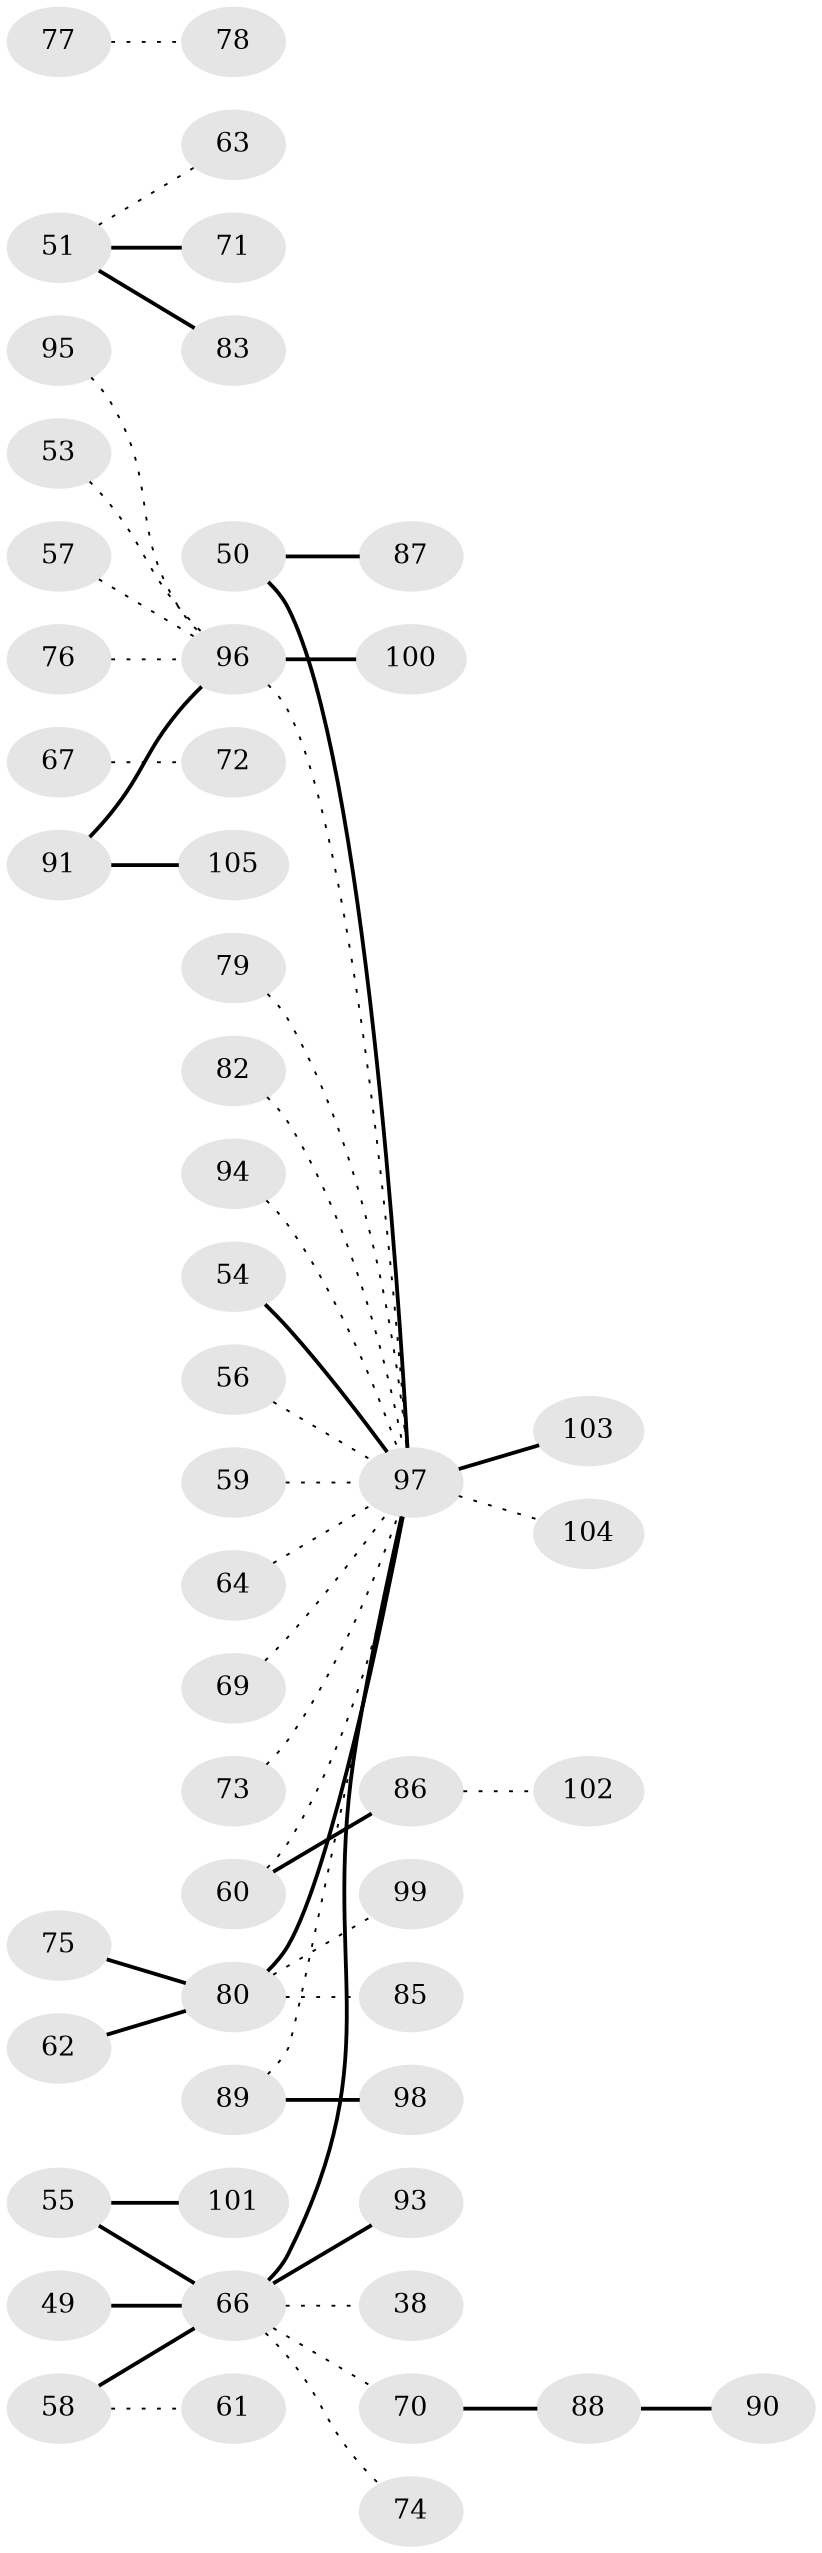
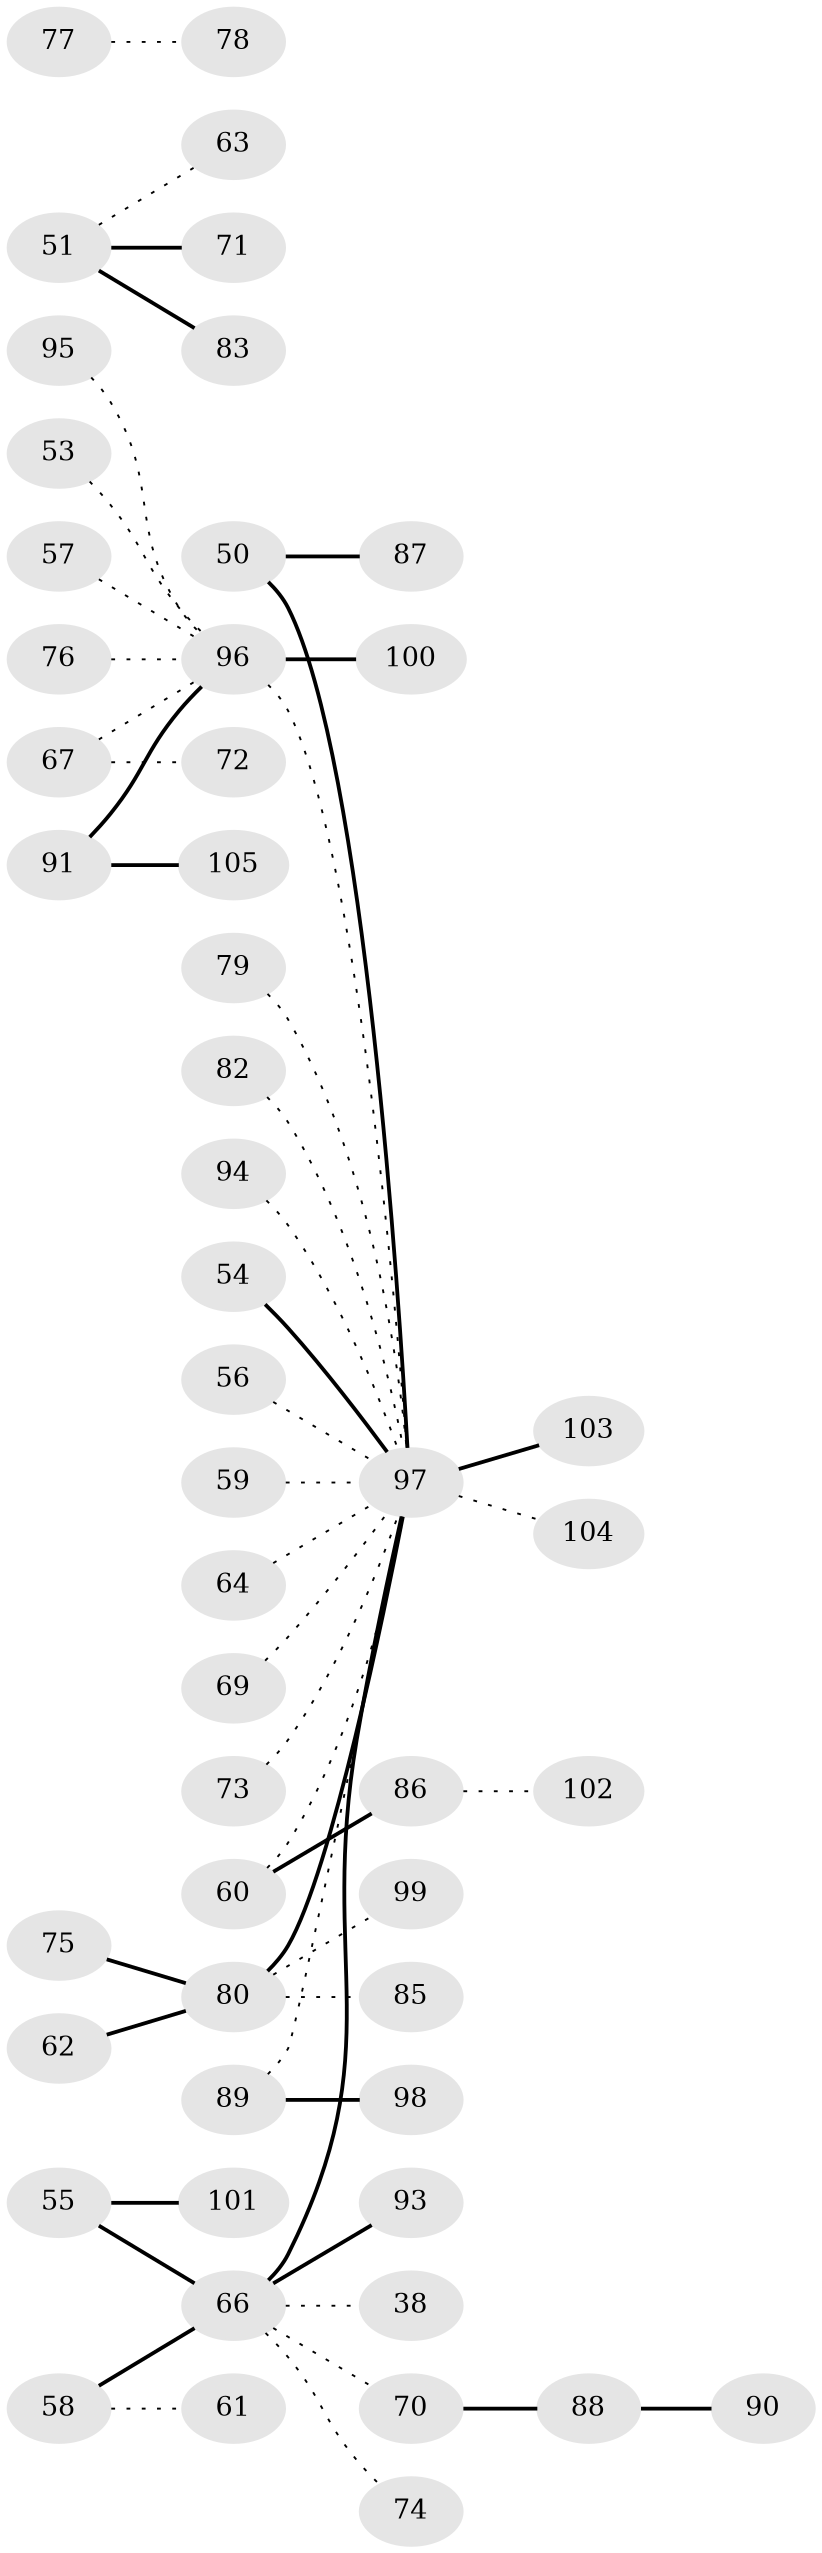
none -> (147, 711)
(59, 2306) -> none
